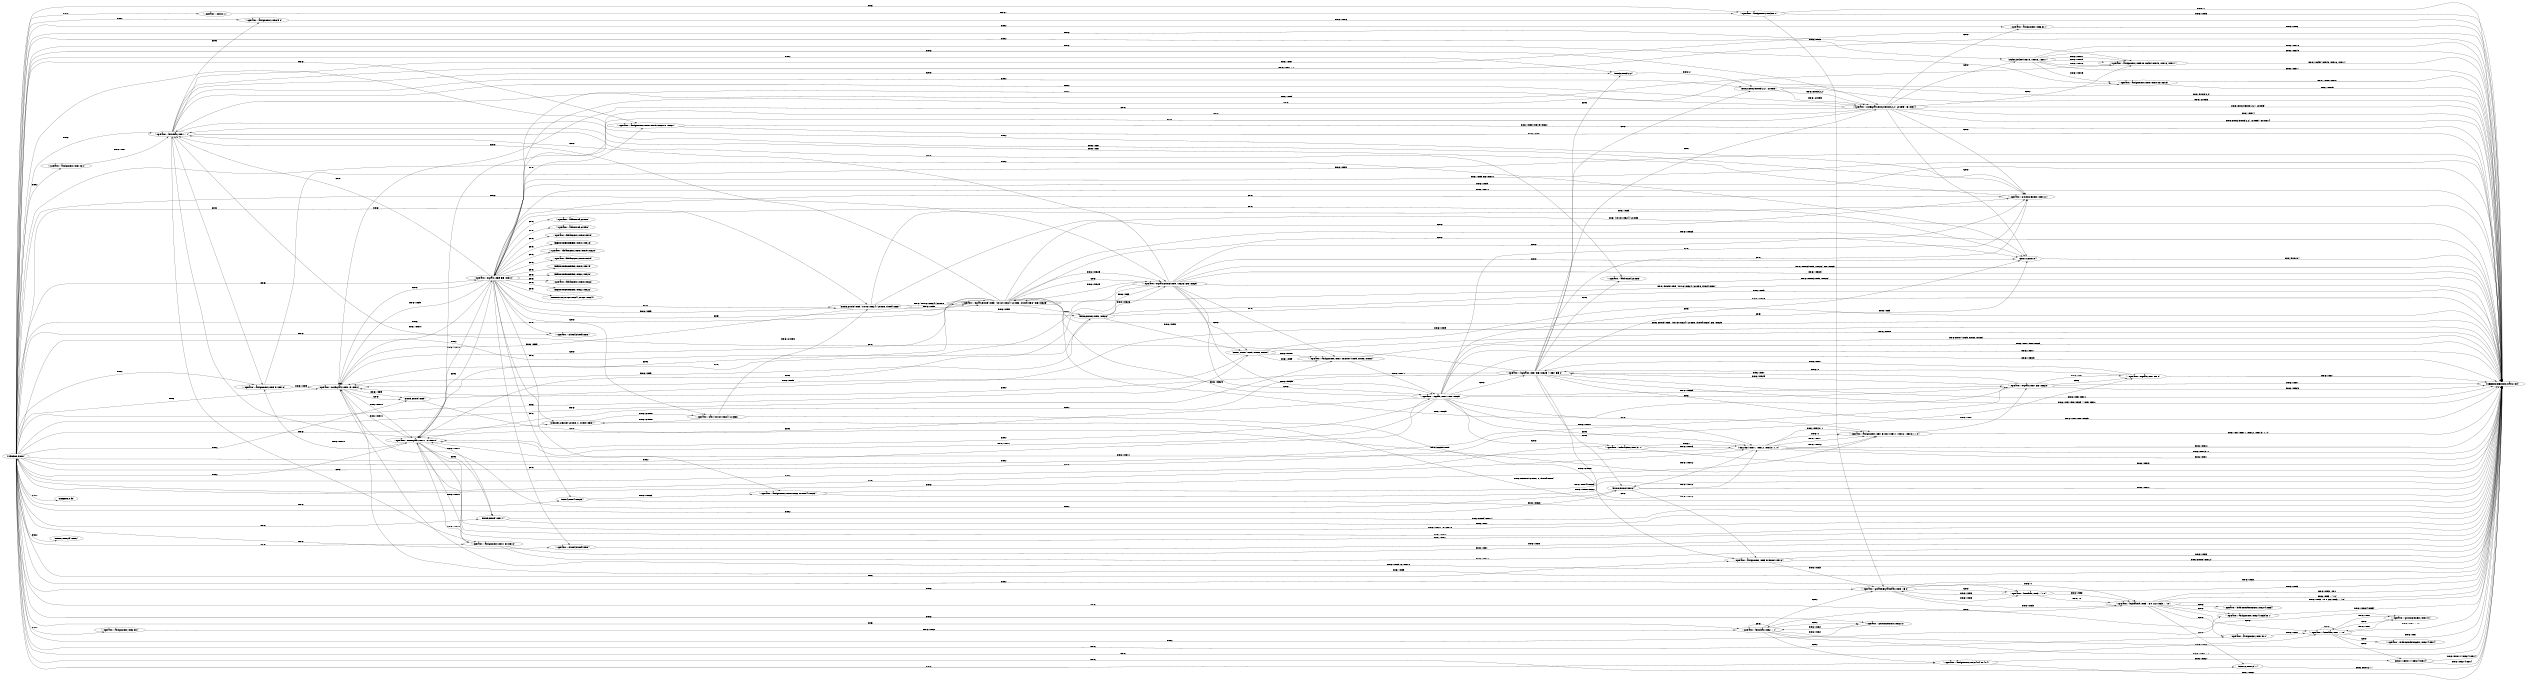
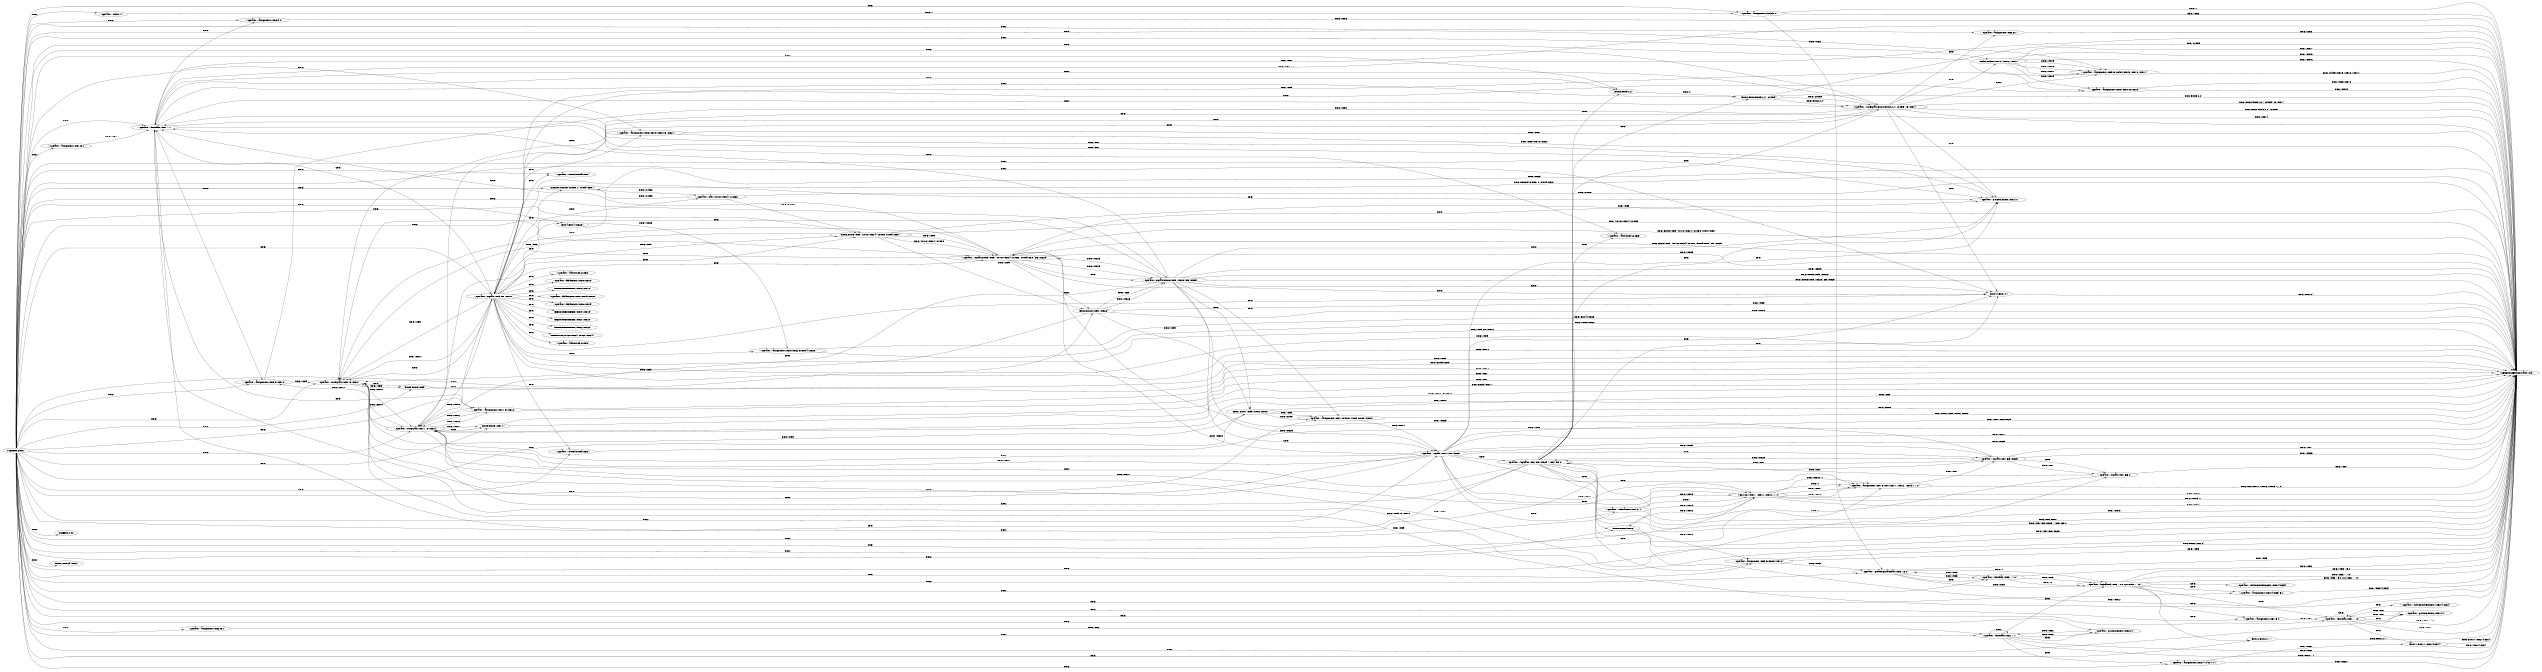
(572, 282) -> none
(957, 507) -> (869, 489)
(1819, 605) -> none
